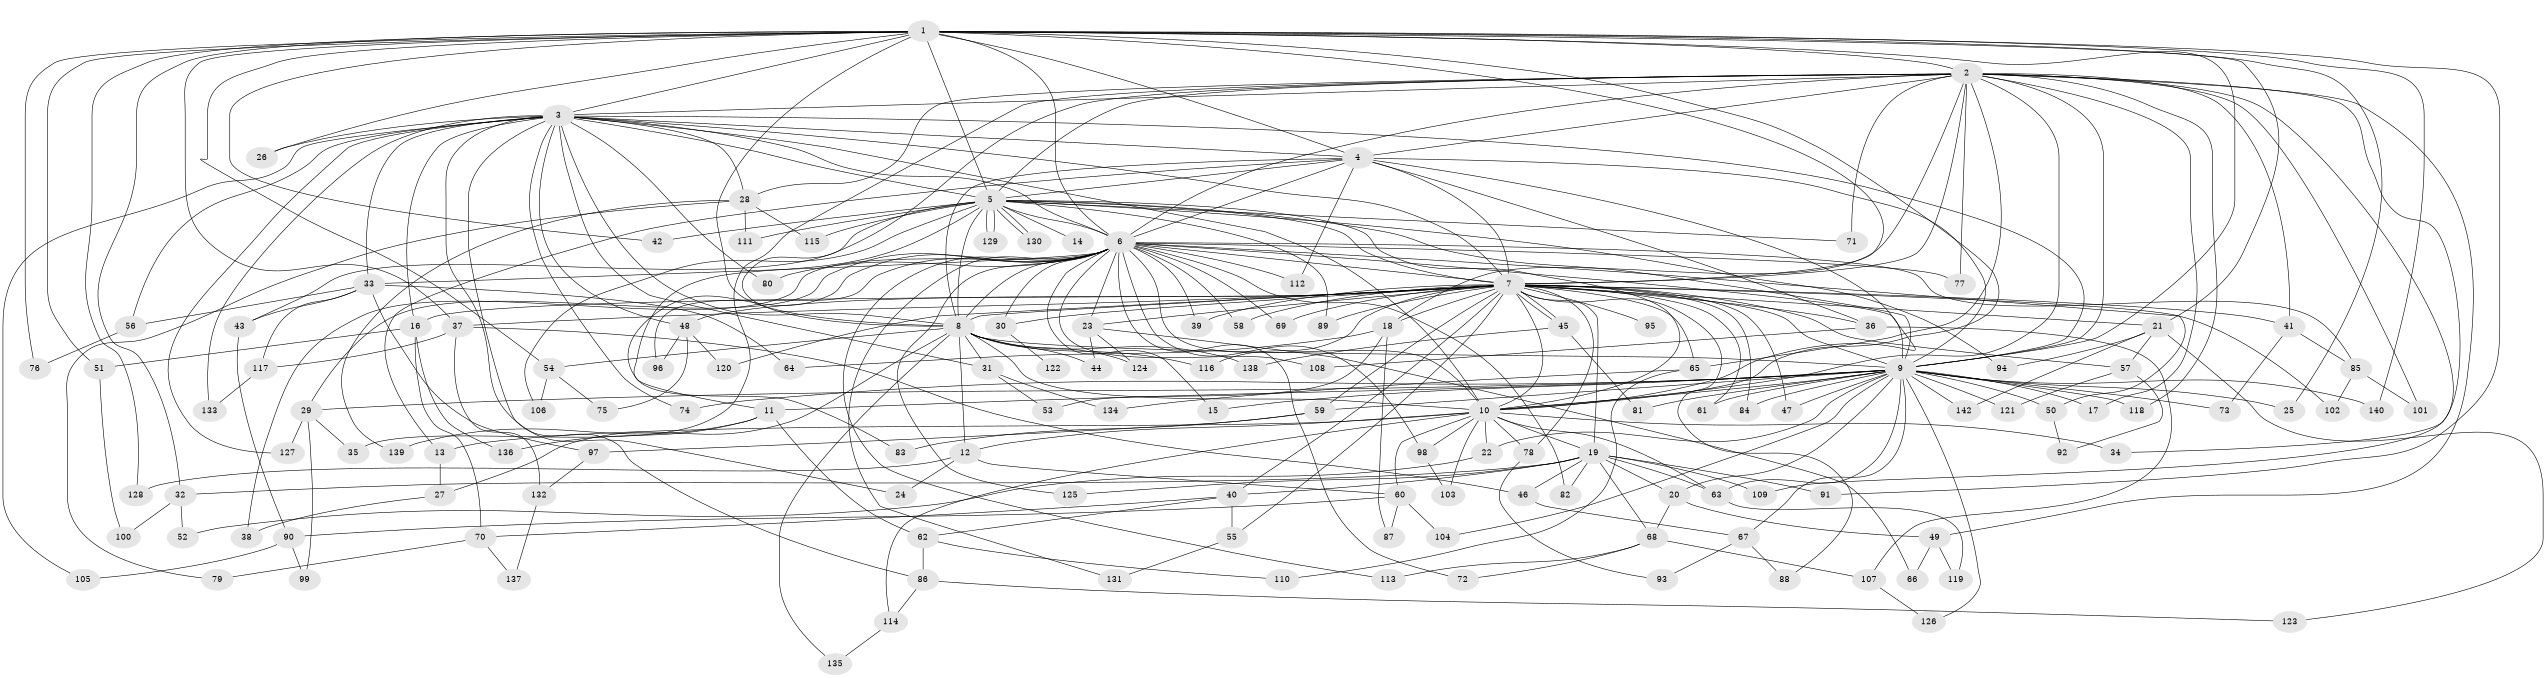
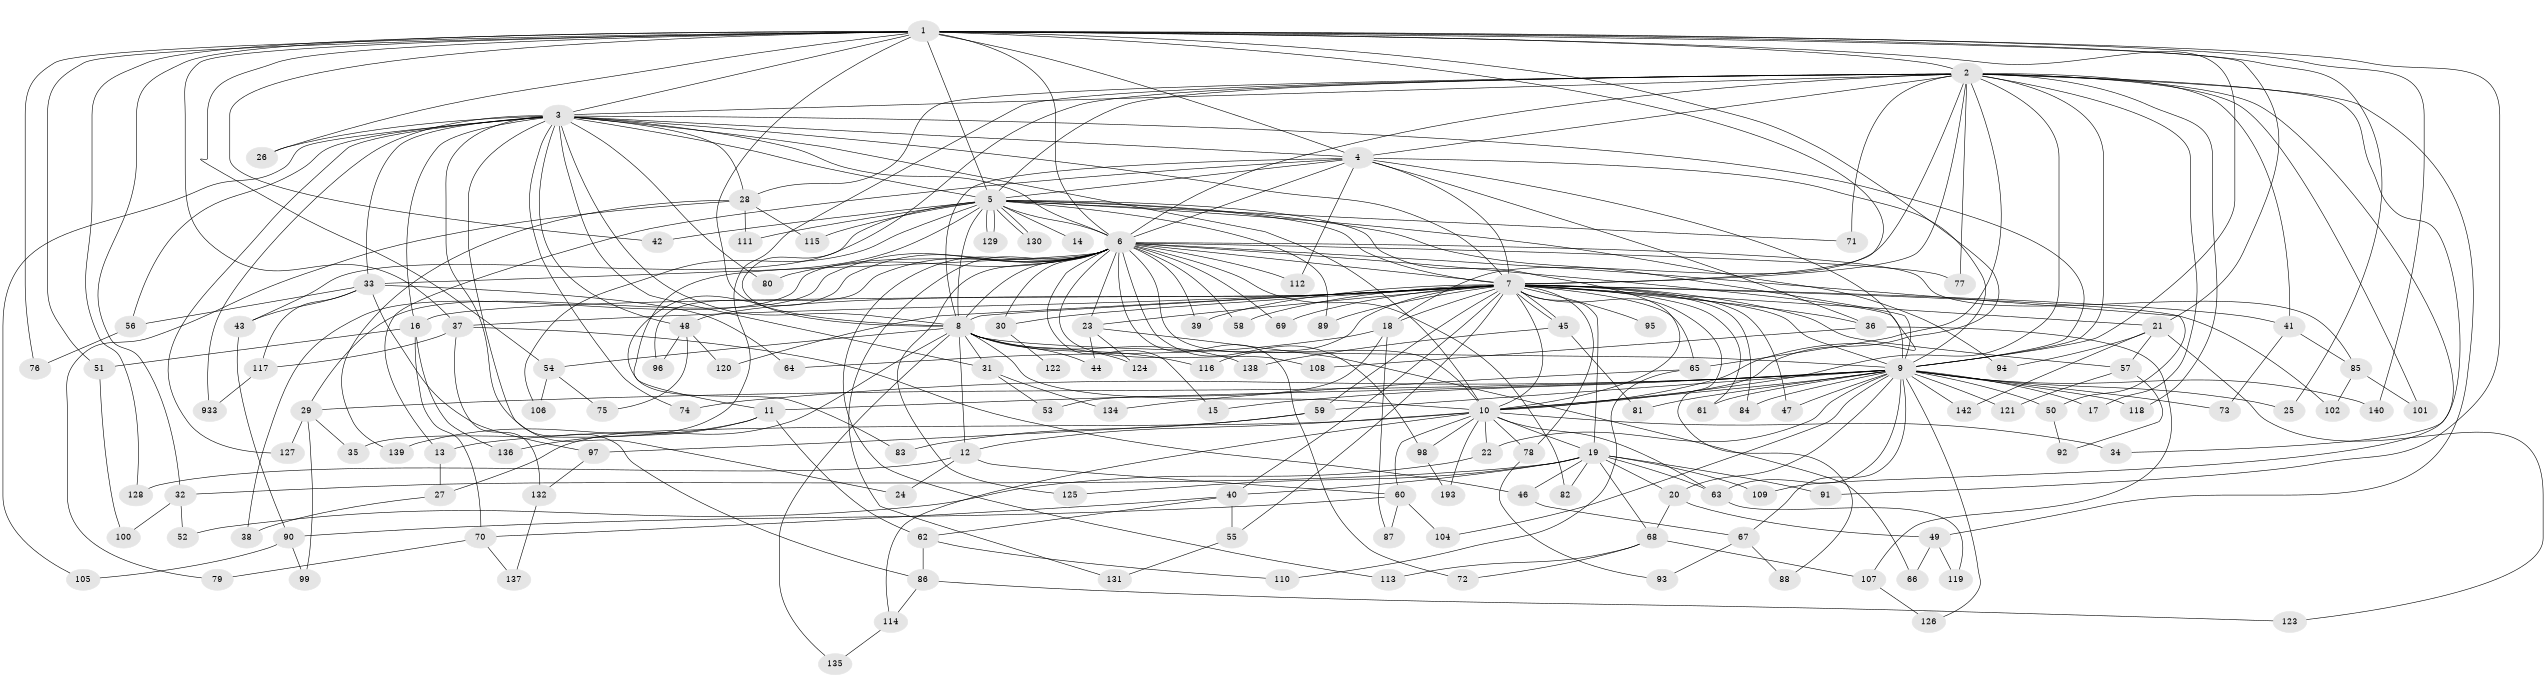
(210, 411) -> (210, 411)
(1448, 495) -> (1448, 495)
